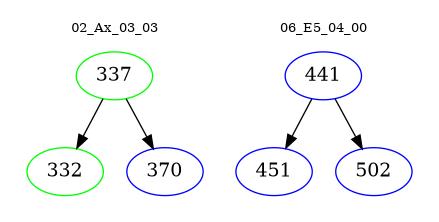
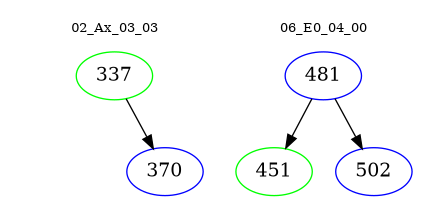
(324, 29) -> (324, 29)
(323, 76) -> (323, 76)
(65, 172) -> none
(274, 172) -> (274, 172)
